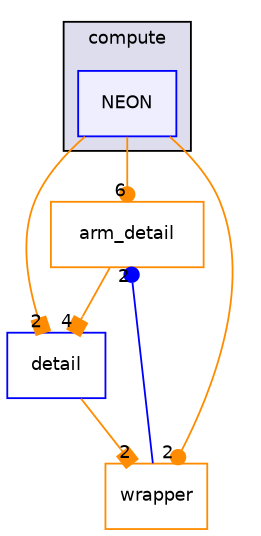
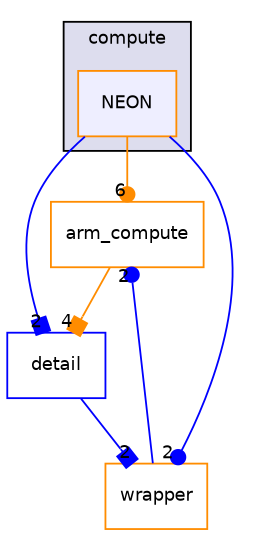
(127, 104) -> (127, 104)
(30, 217) -> (30, 217)
(127, 235) -> (127, 235)
(231, 288) -> (231, 288)
(101, 424) -> (101, 424)
